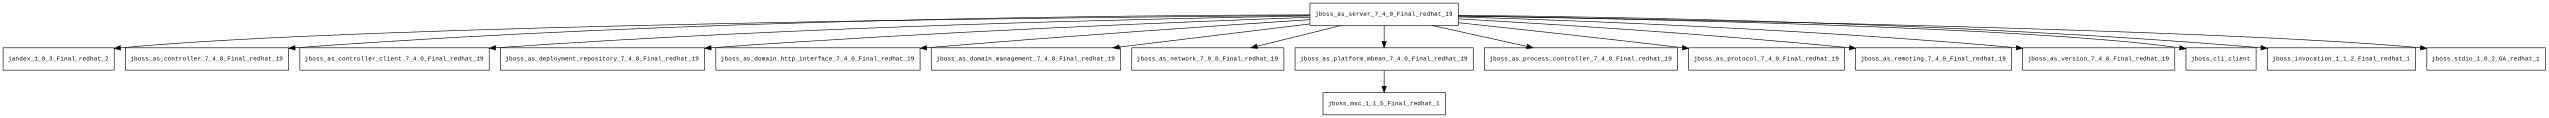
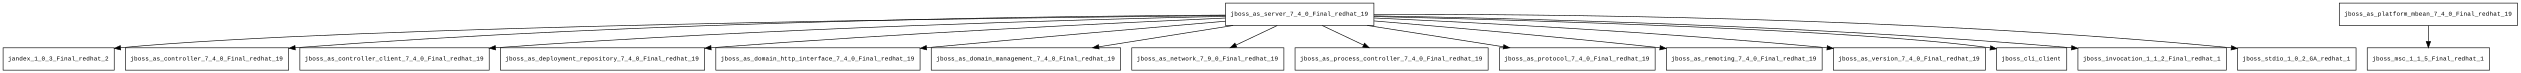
(1384, 34) -> none
